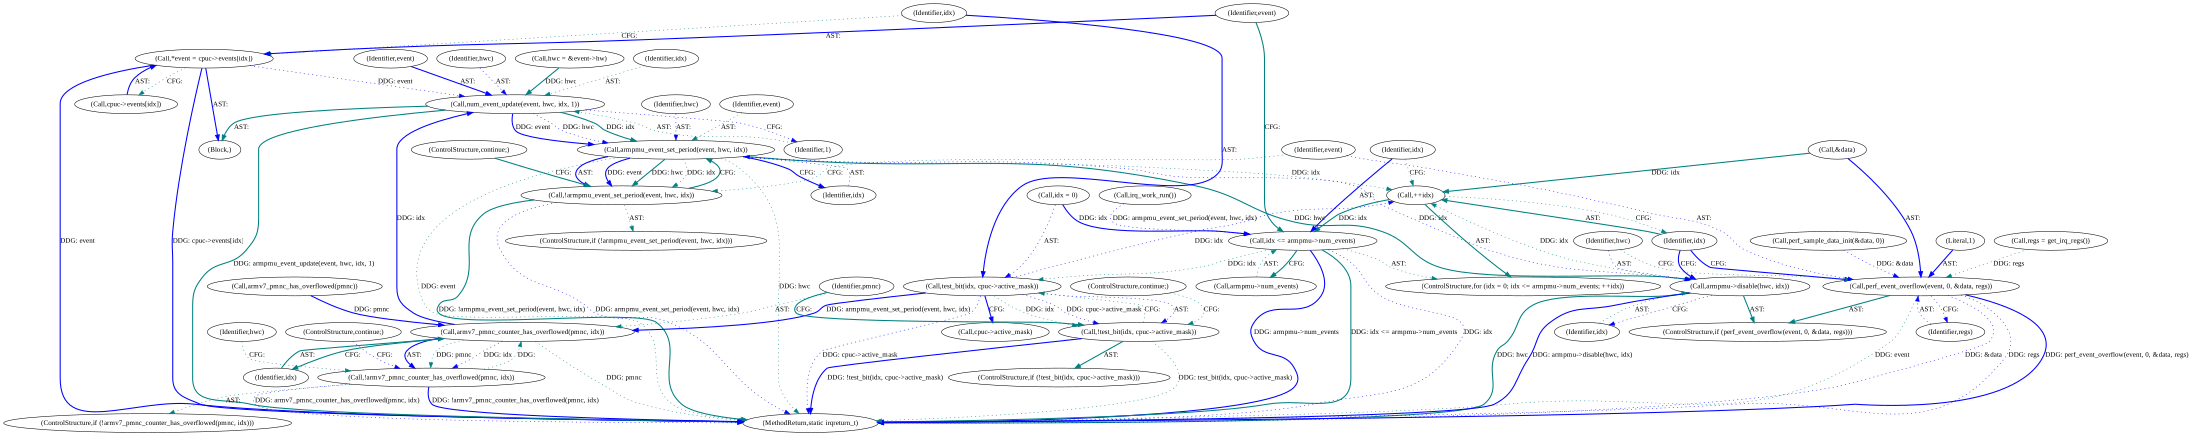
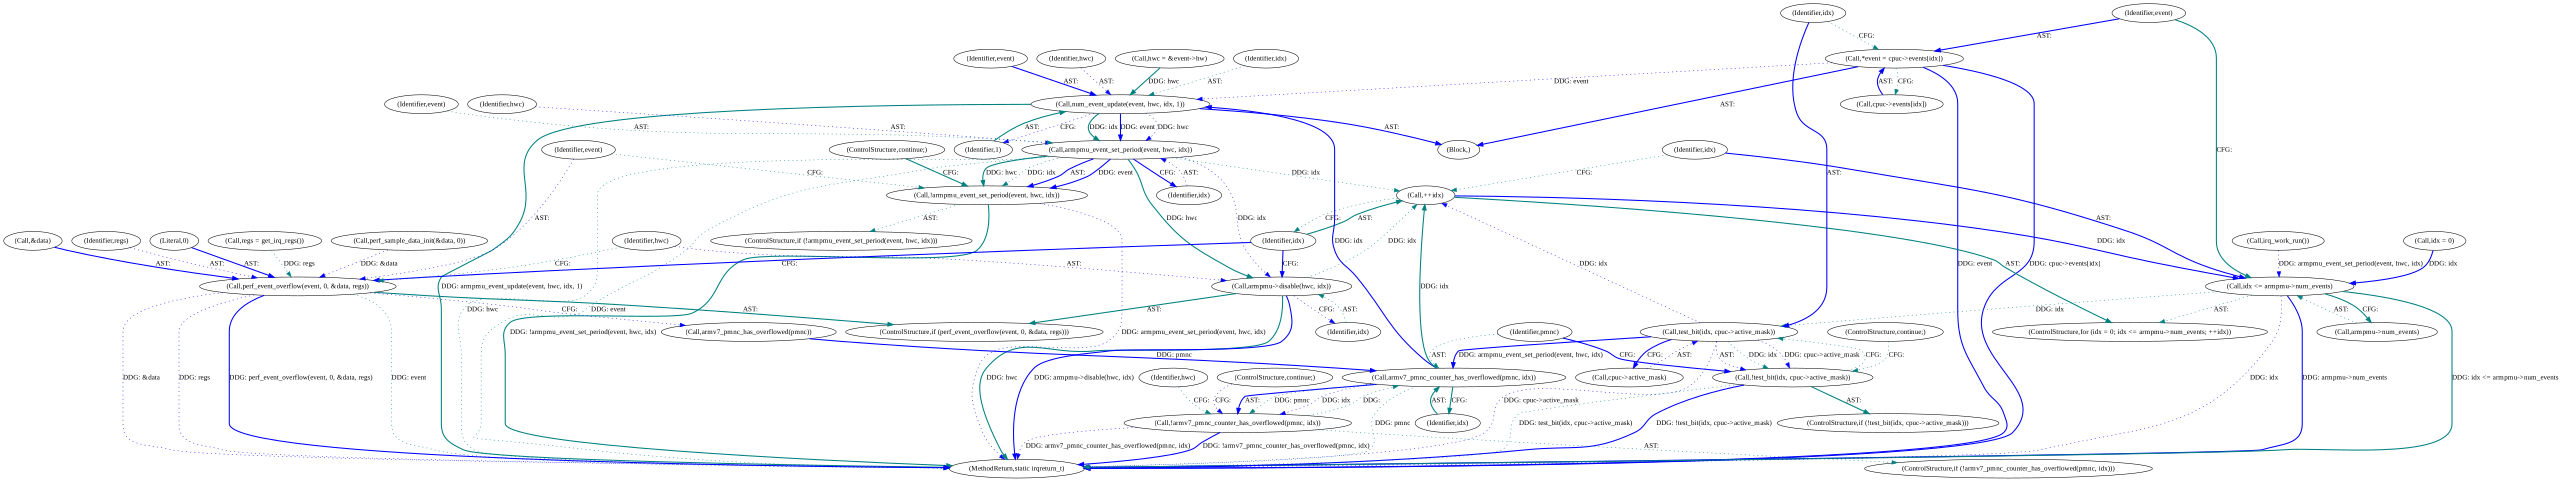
(322, 111) -> (1319, 120)
(685, 135) -> (1025, 123)
(1629, 172) -> (1420, 291)
(713, 180) -> none
(1345, 212) -> (1847, 214)
(1960, 241) -> (174, 241)
(1038, 243) -> (1670, 356)
(1939, 306) -> (525, 308)
(916, 321) -> (1642, 362)
